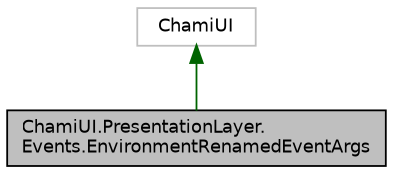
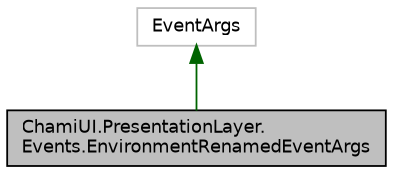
(196, 27) -> (196, 27)
